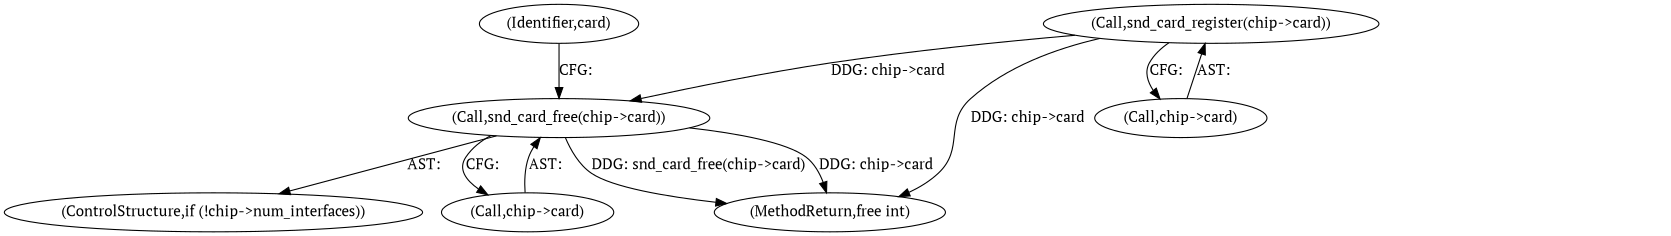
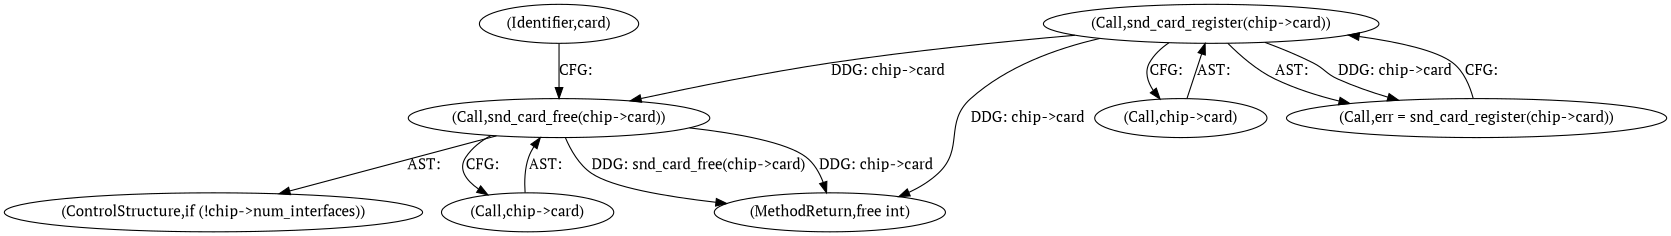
none -> (1477, 118)
